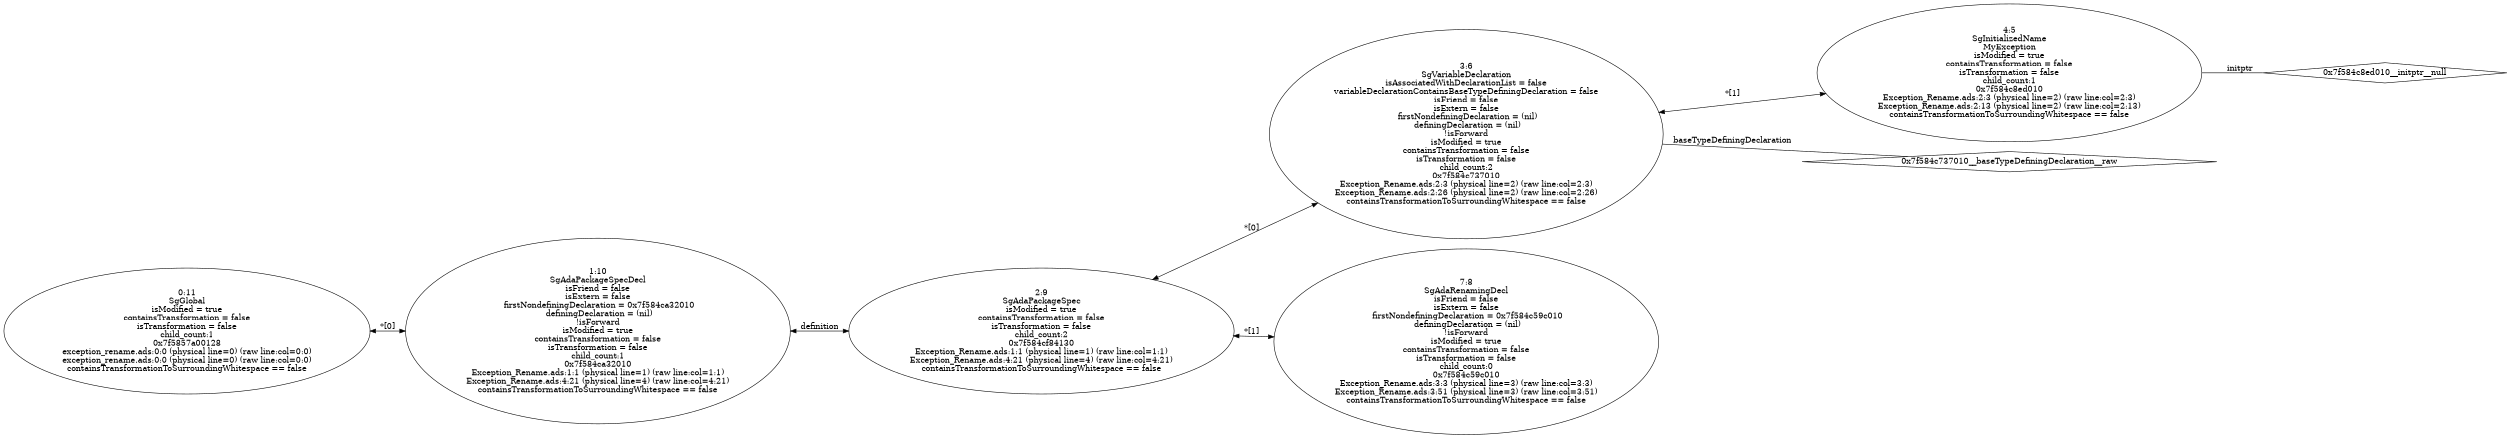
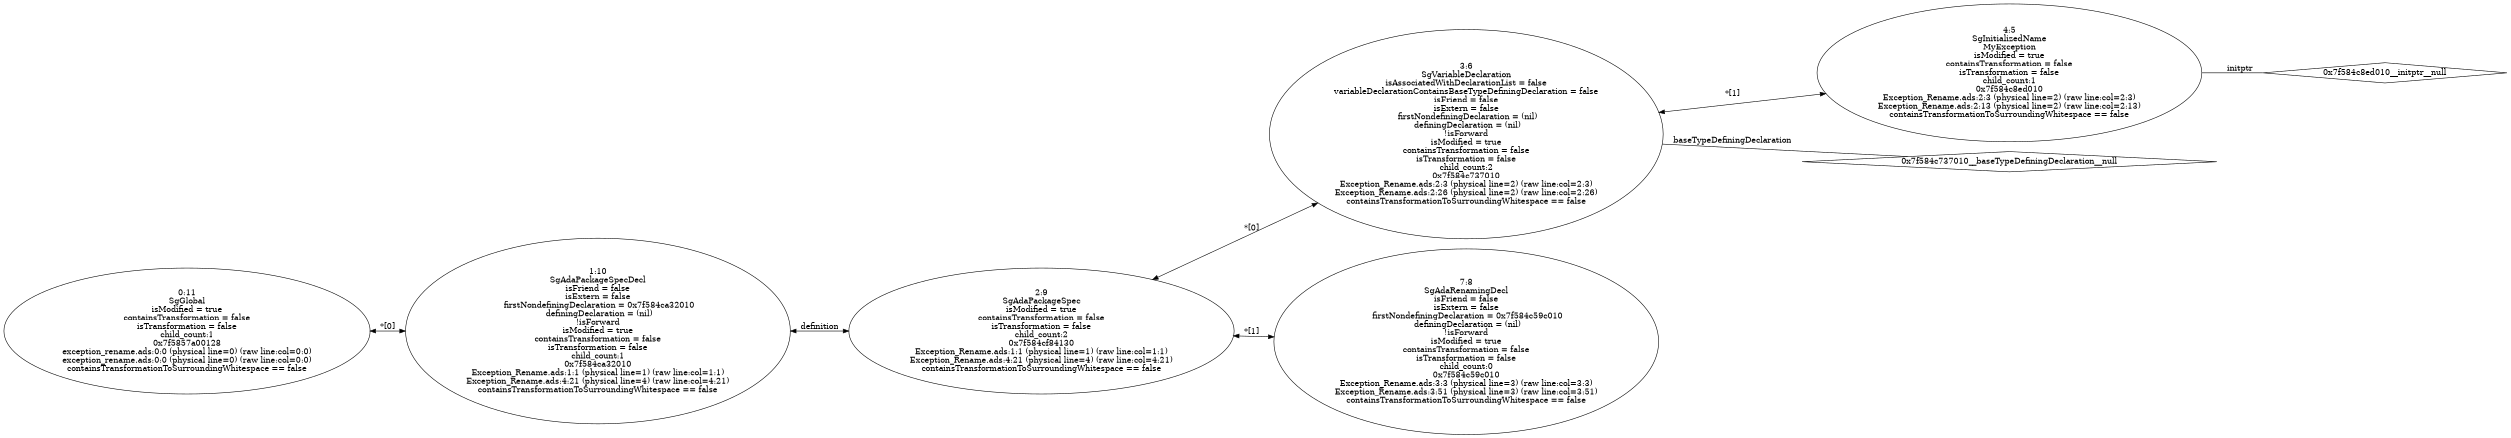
(2009, 162) -> (2009, 162)
